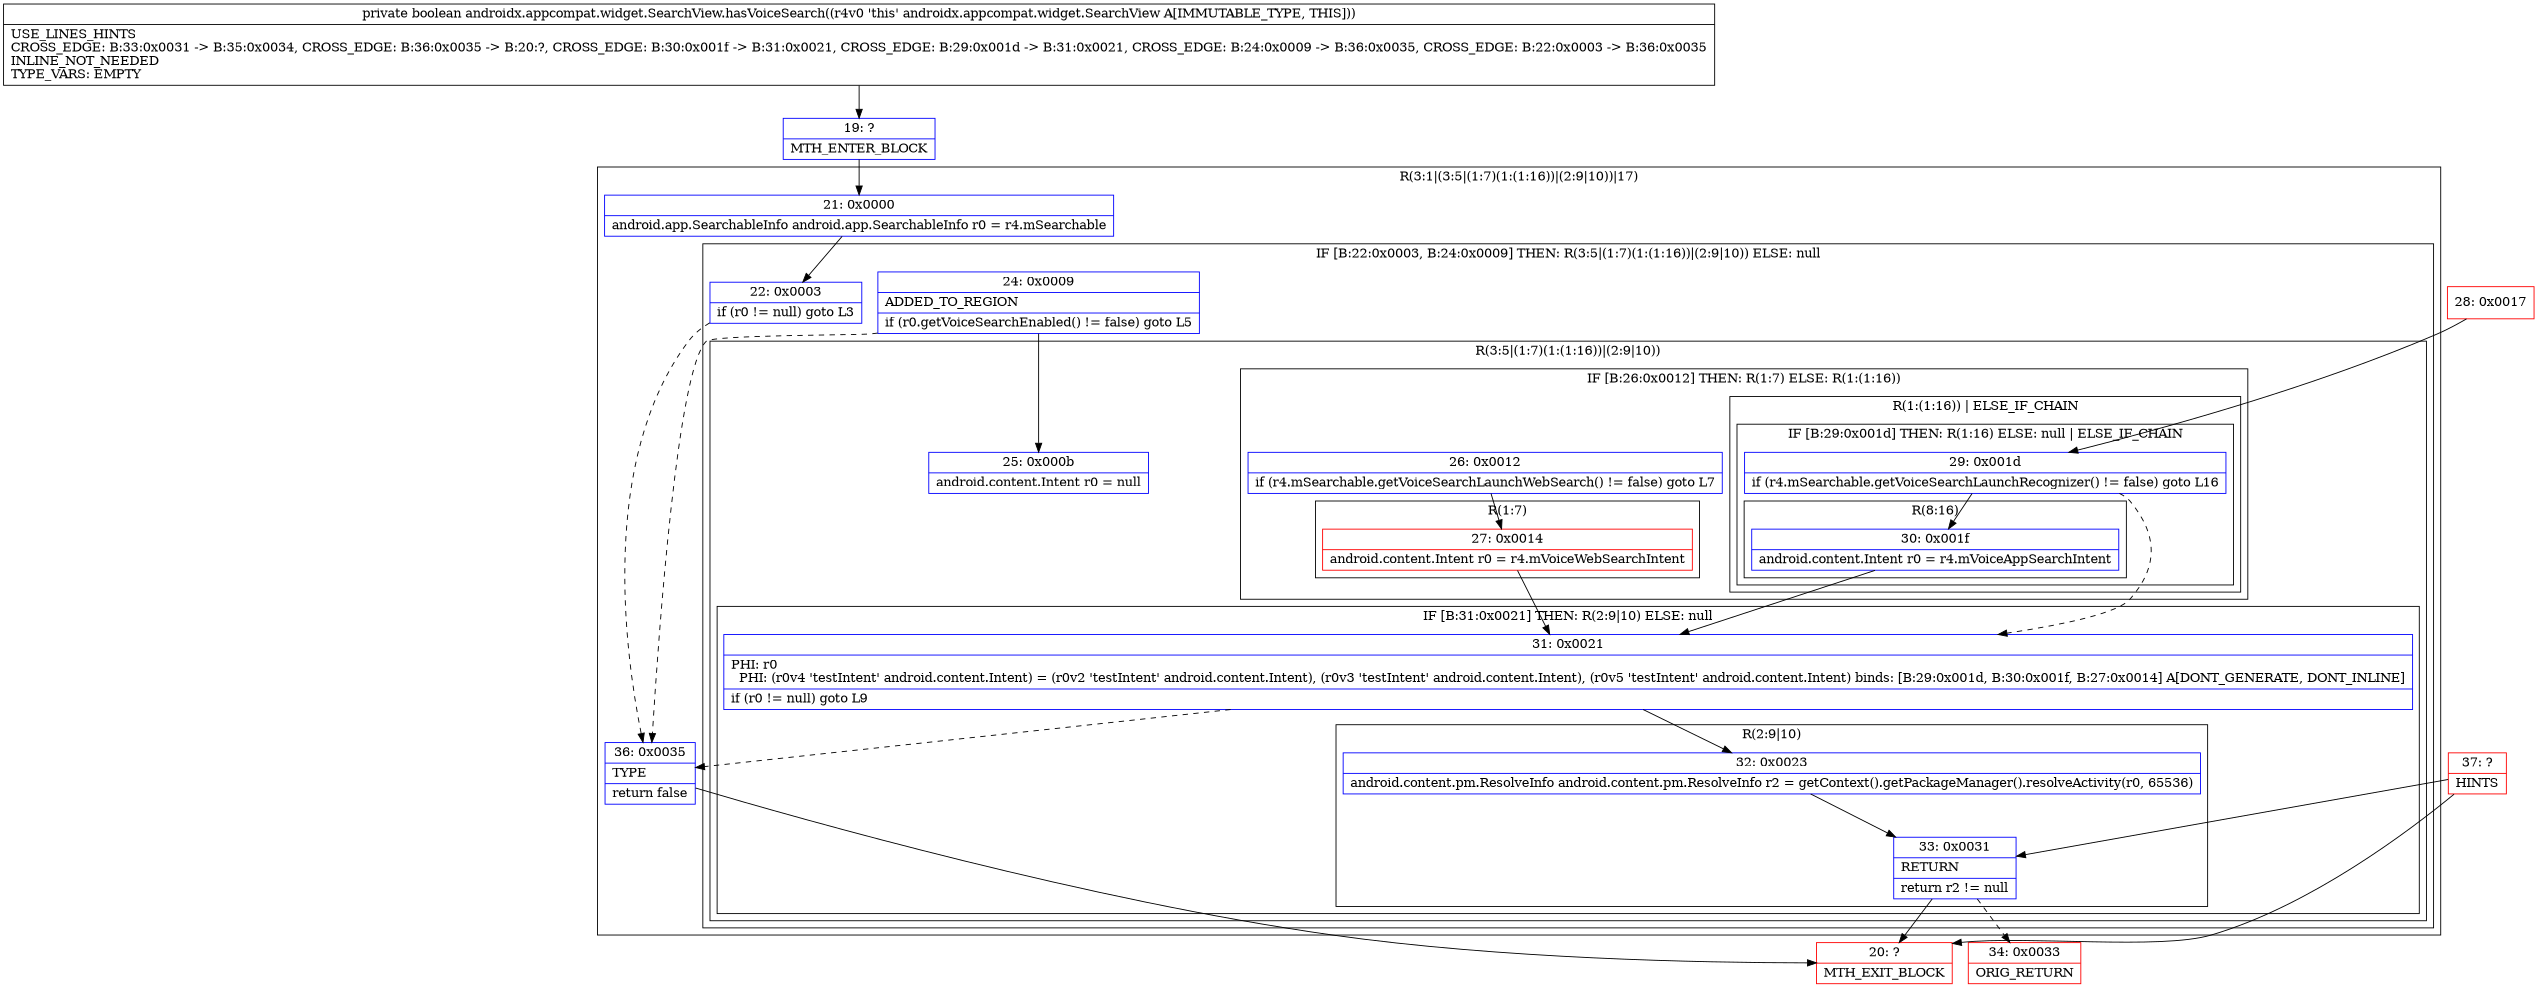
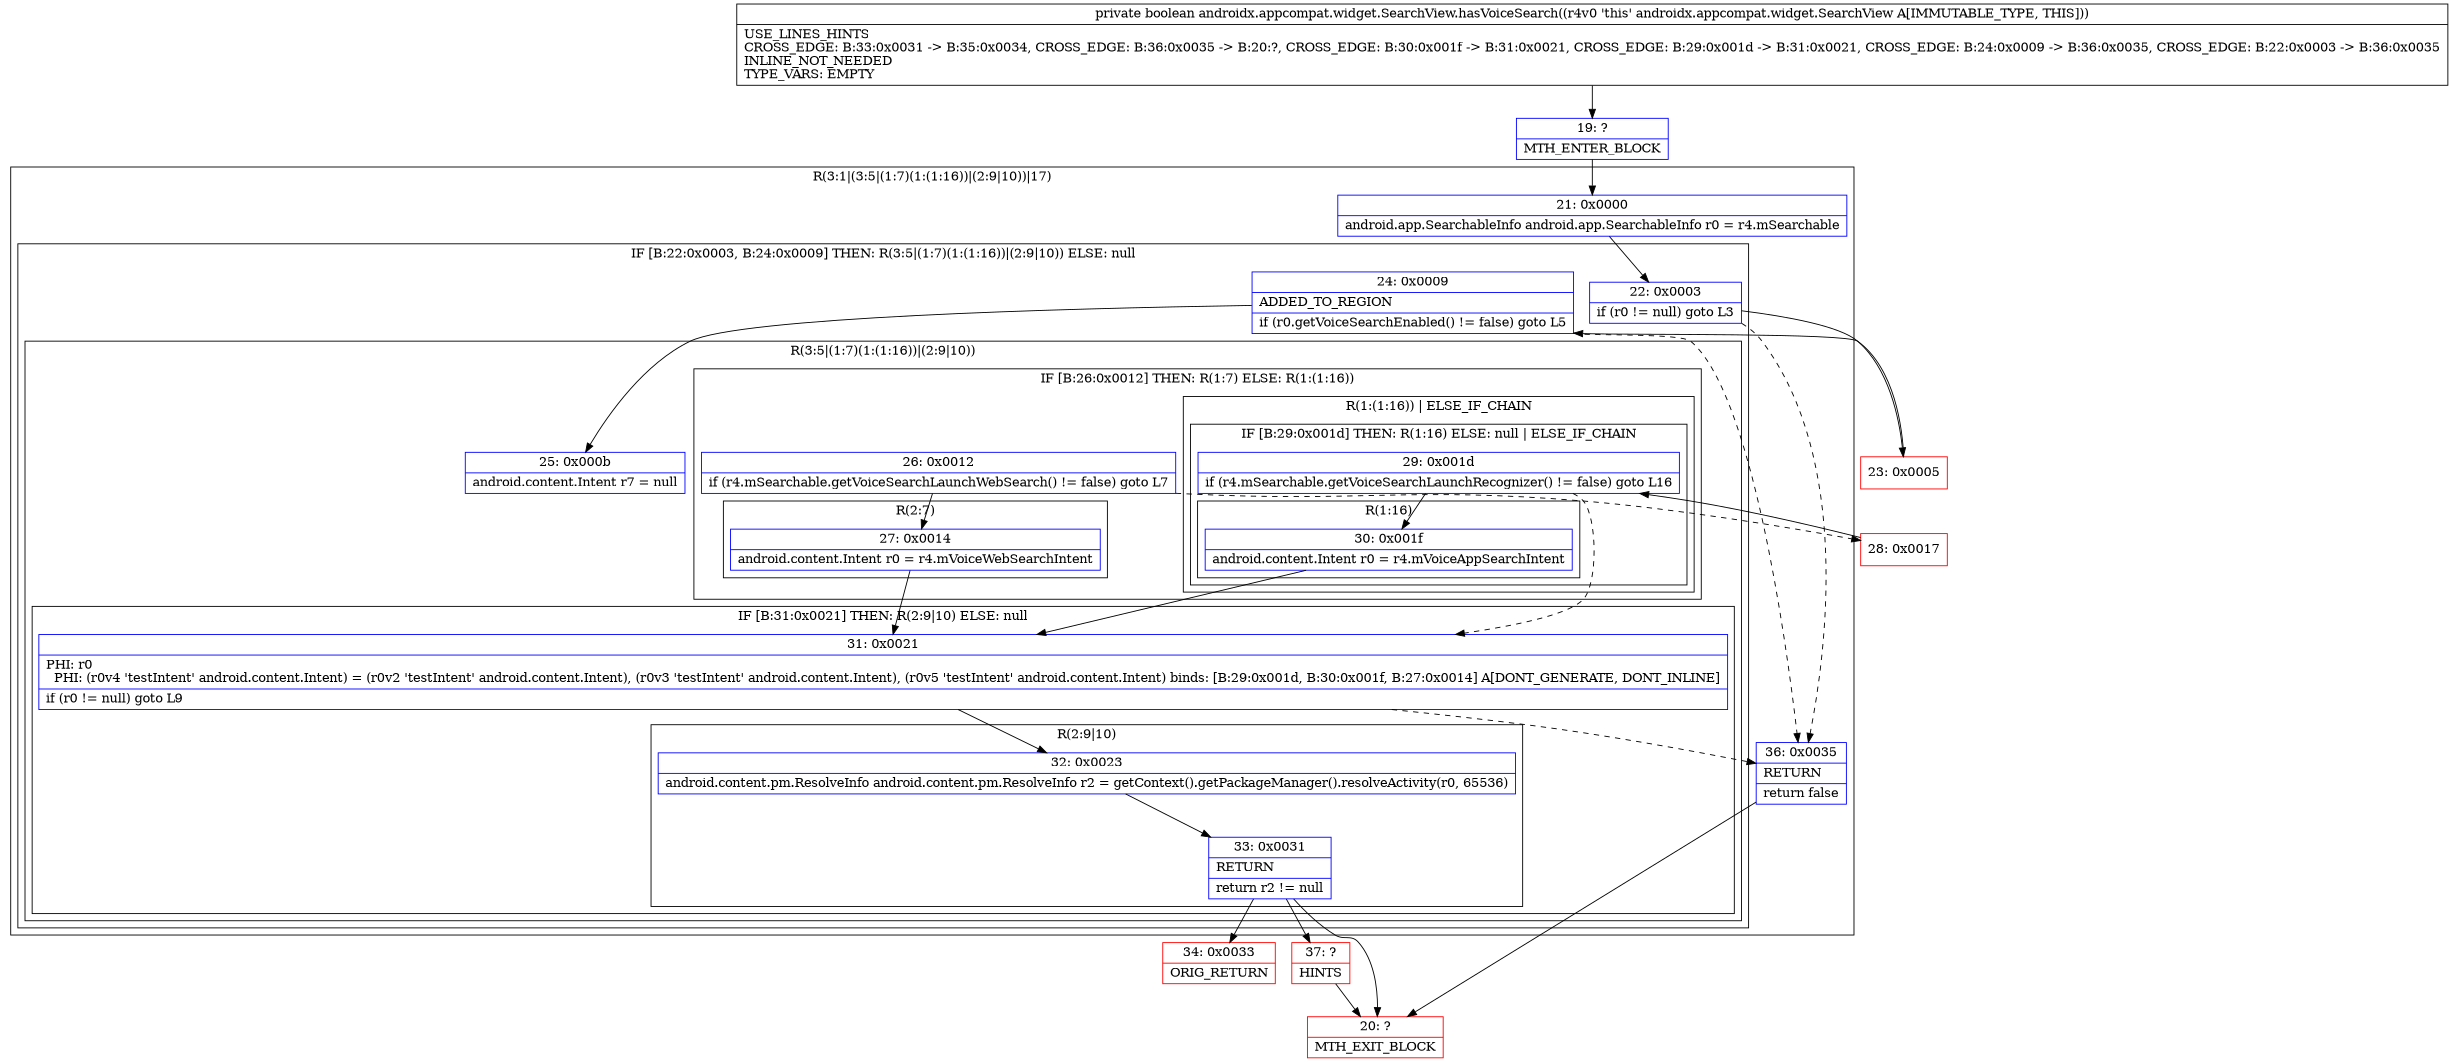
none -> (1904, 473)
(1039, 483) -> (575, 483)
none -> (1481, 495)
(1507, 511) -> (915, 511)
(1935, 511) -> (1389, 511)
(1507, 550) -> (915, 550)
(630, 773) -> (1792, 773)
(2237, 817) -> (1296, 917)
(1991, 917) -> (1244, 917)
